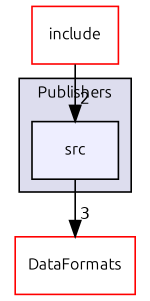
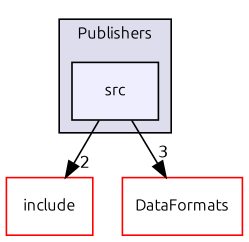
(75, 88) -> (86, 143)
